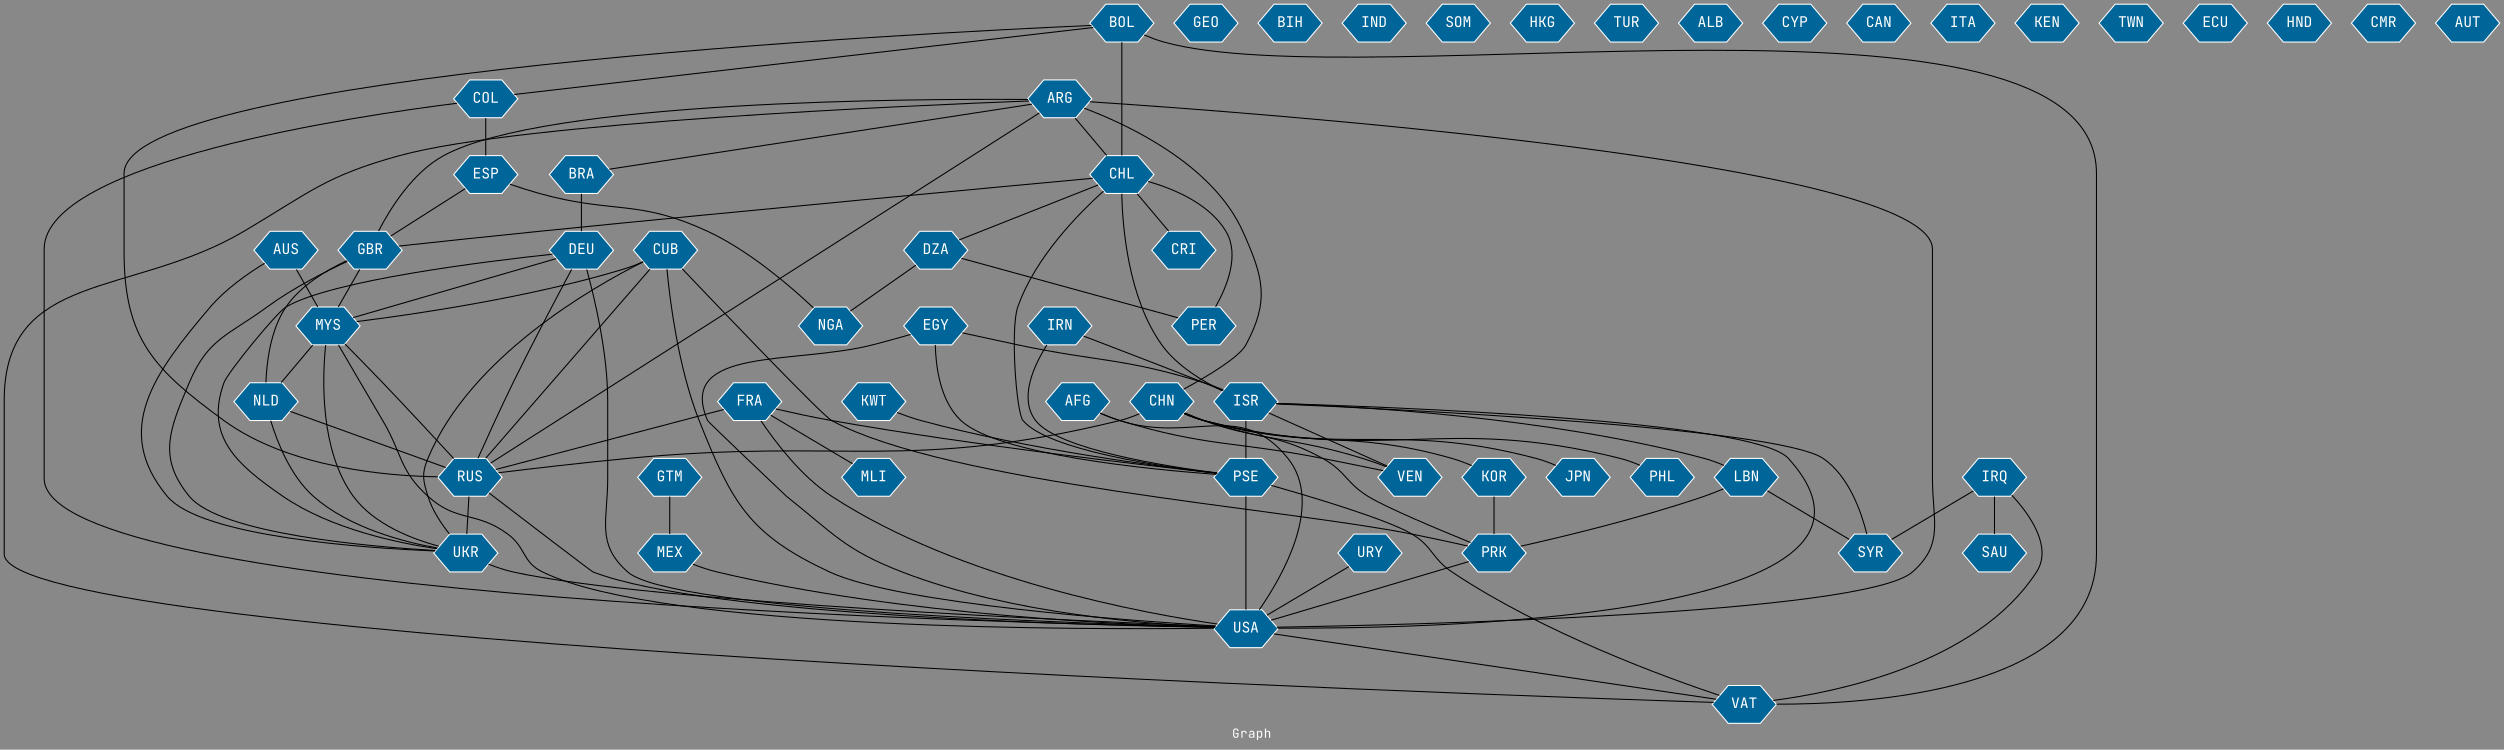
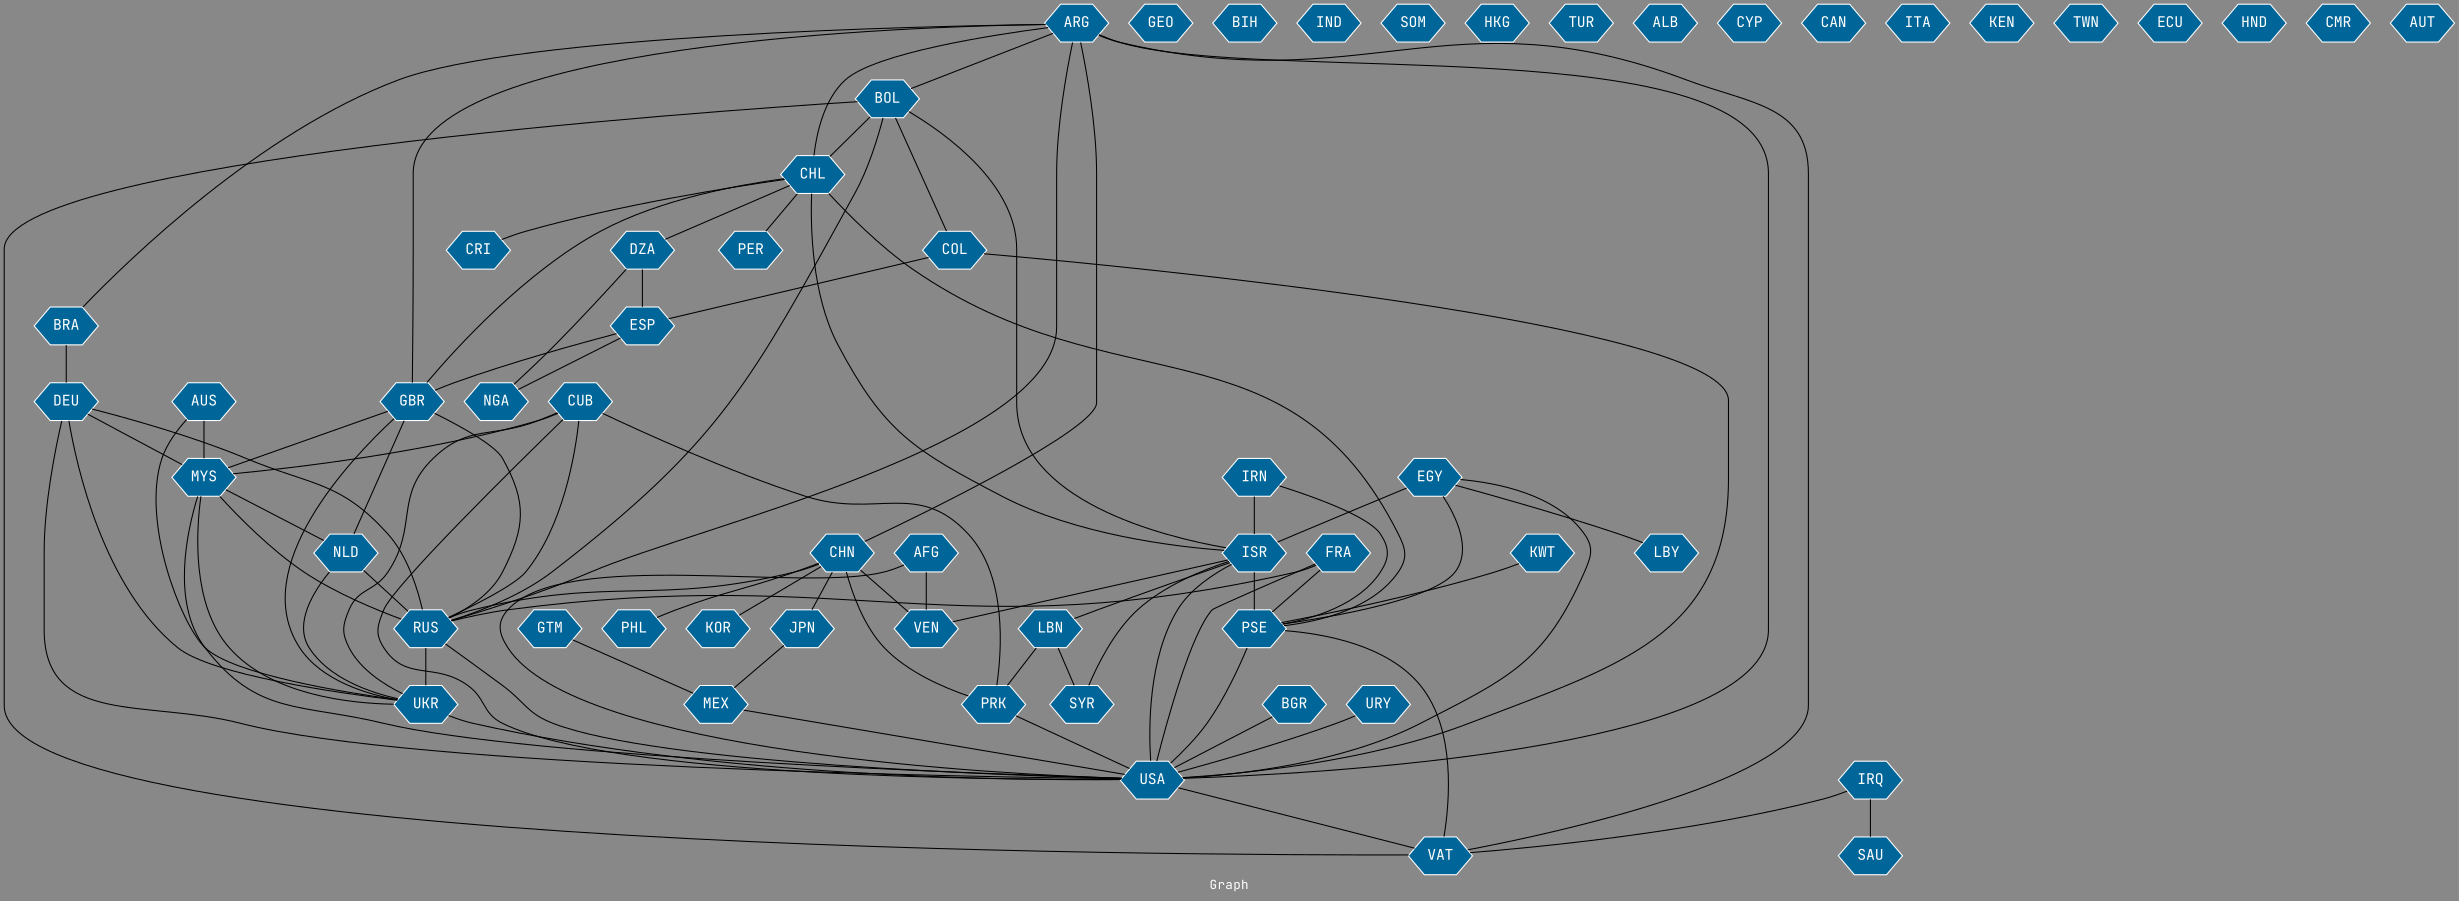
none -> (982, 61)
(1070, 288) -> (642, 288)
none -> (1017, 372)
(874, 477) -> none
none -> (520, 510)
(1494, 515) -> none
(1926, 519) -> none
none -> (1666, 553)
none -> (759, 667)
none -> (1294, 704)
